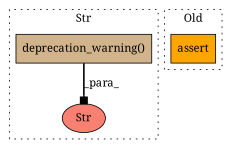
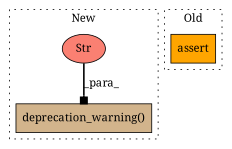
(84, 19) -> (84, 19)
(84, 79) -> (84, 79)
